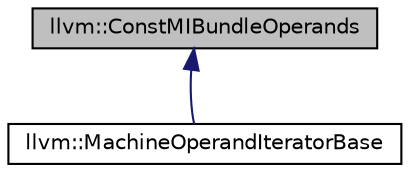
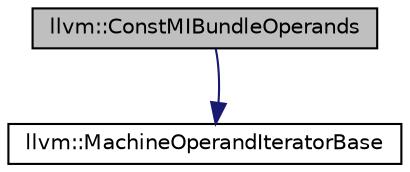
(191, 97) -> (219, 76)
